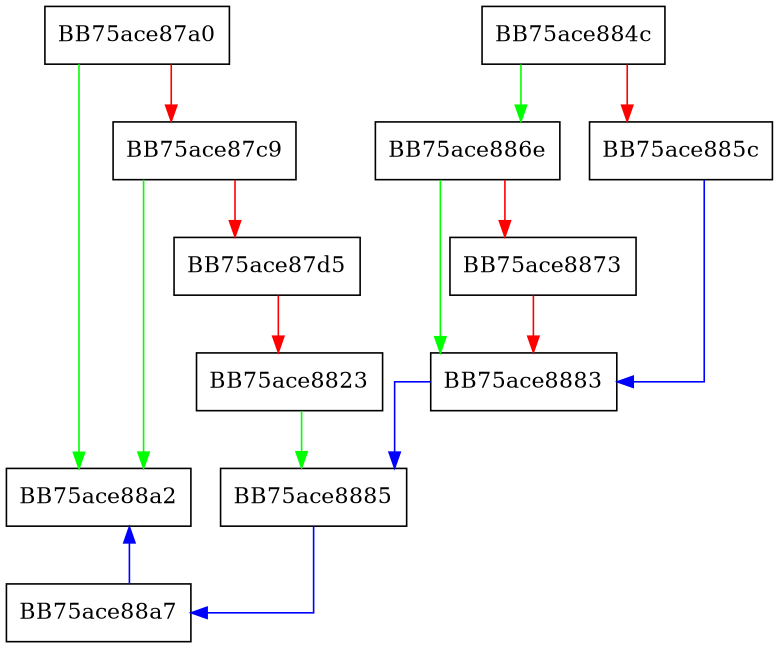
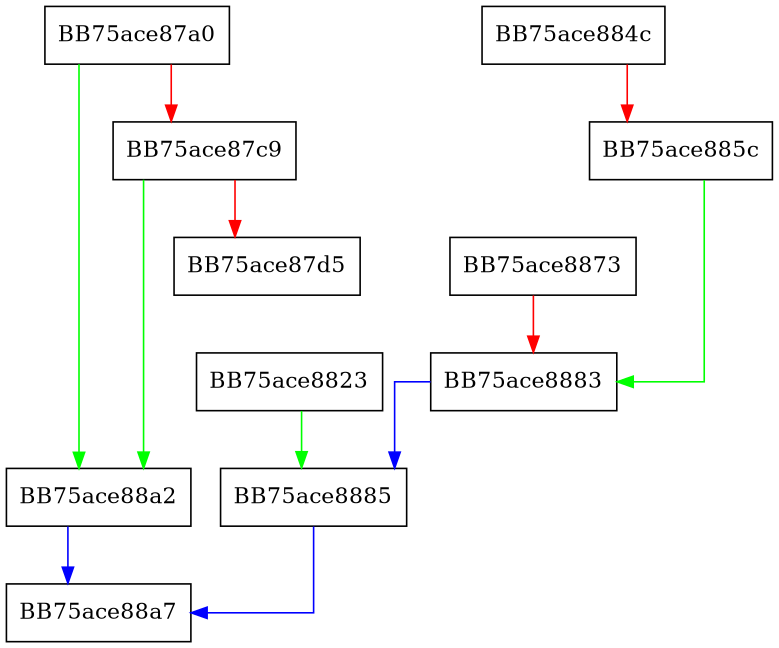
(468, 151) -> none
(278, 316) -> none
(704, 316) -> (704, 316)
(129, 563) -> (68, 547)
